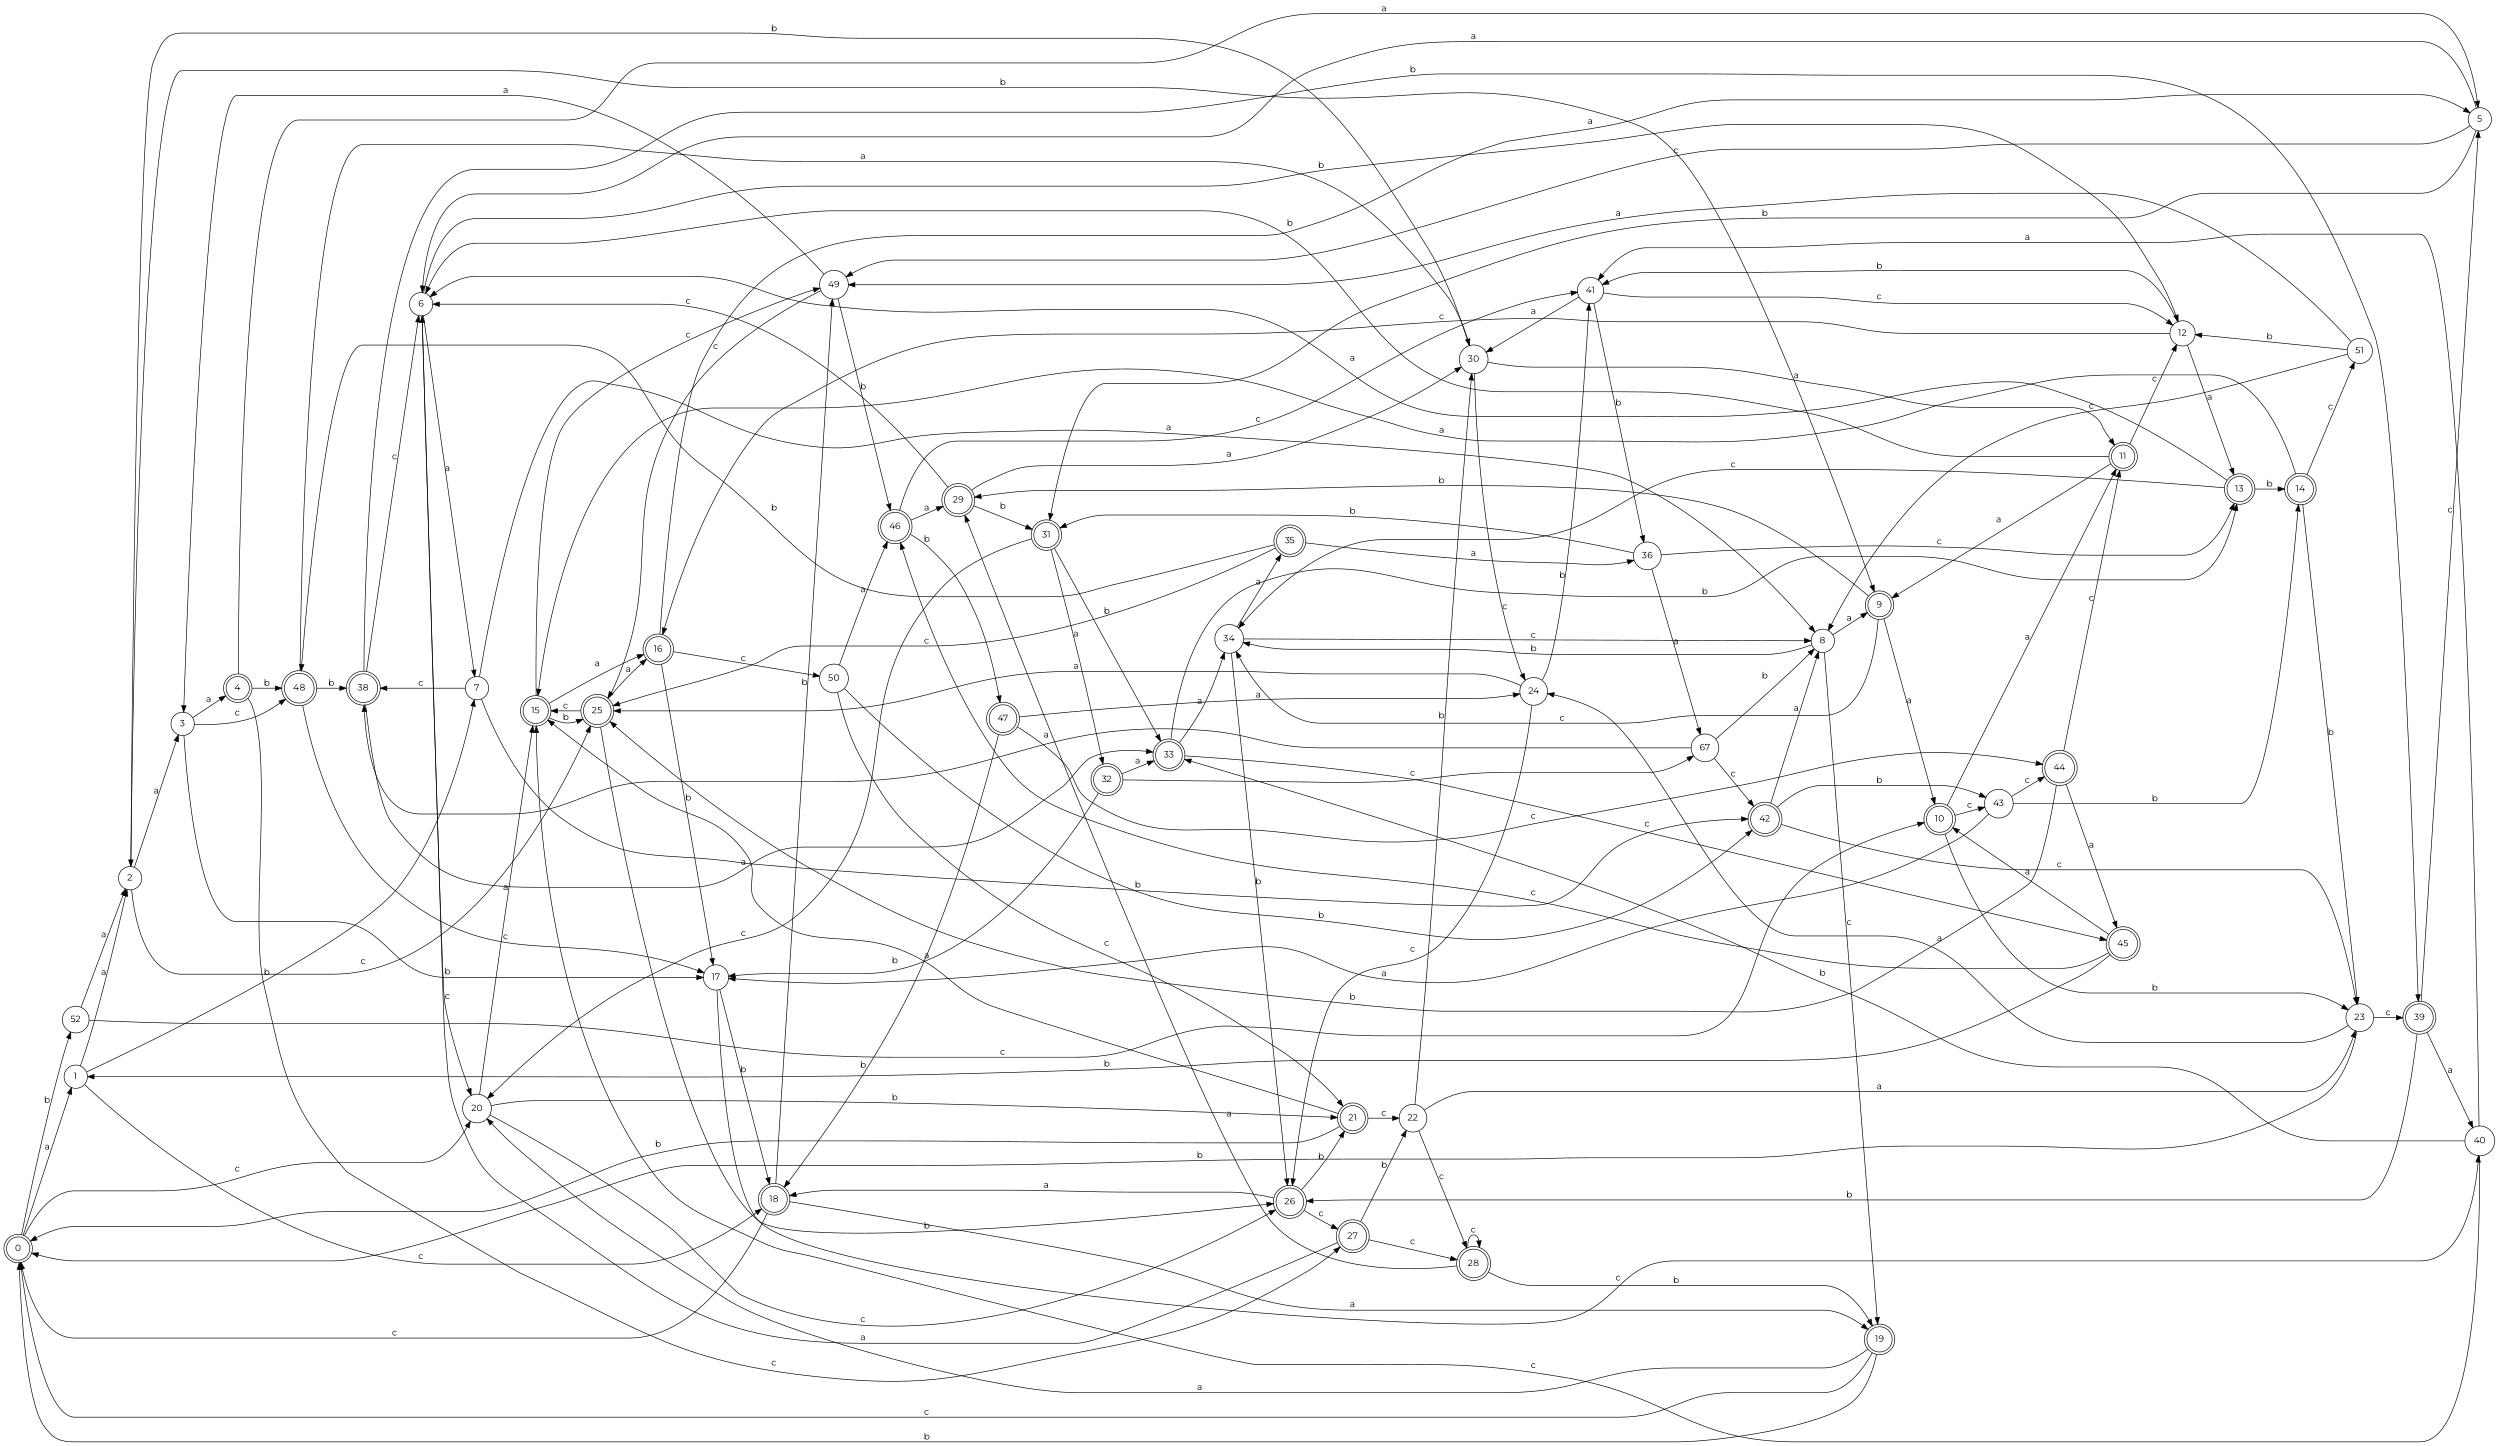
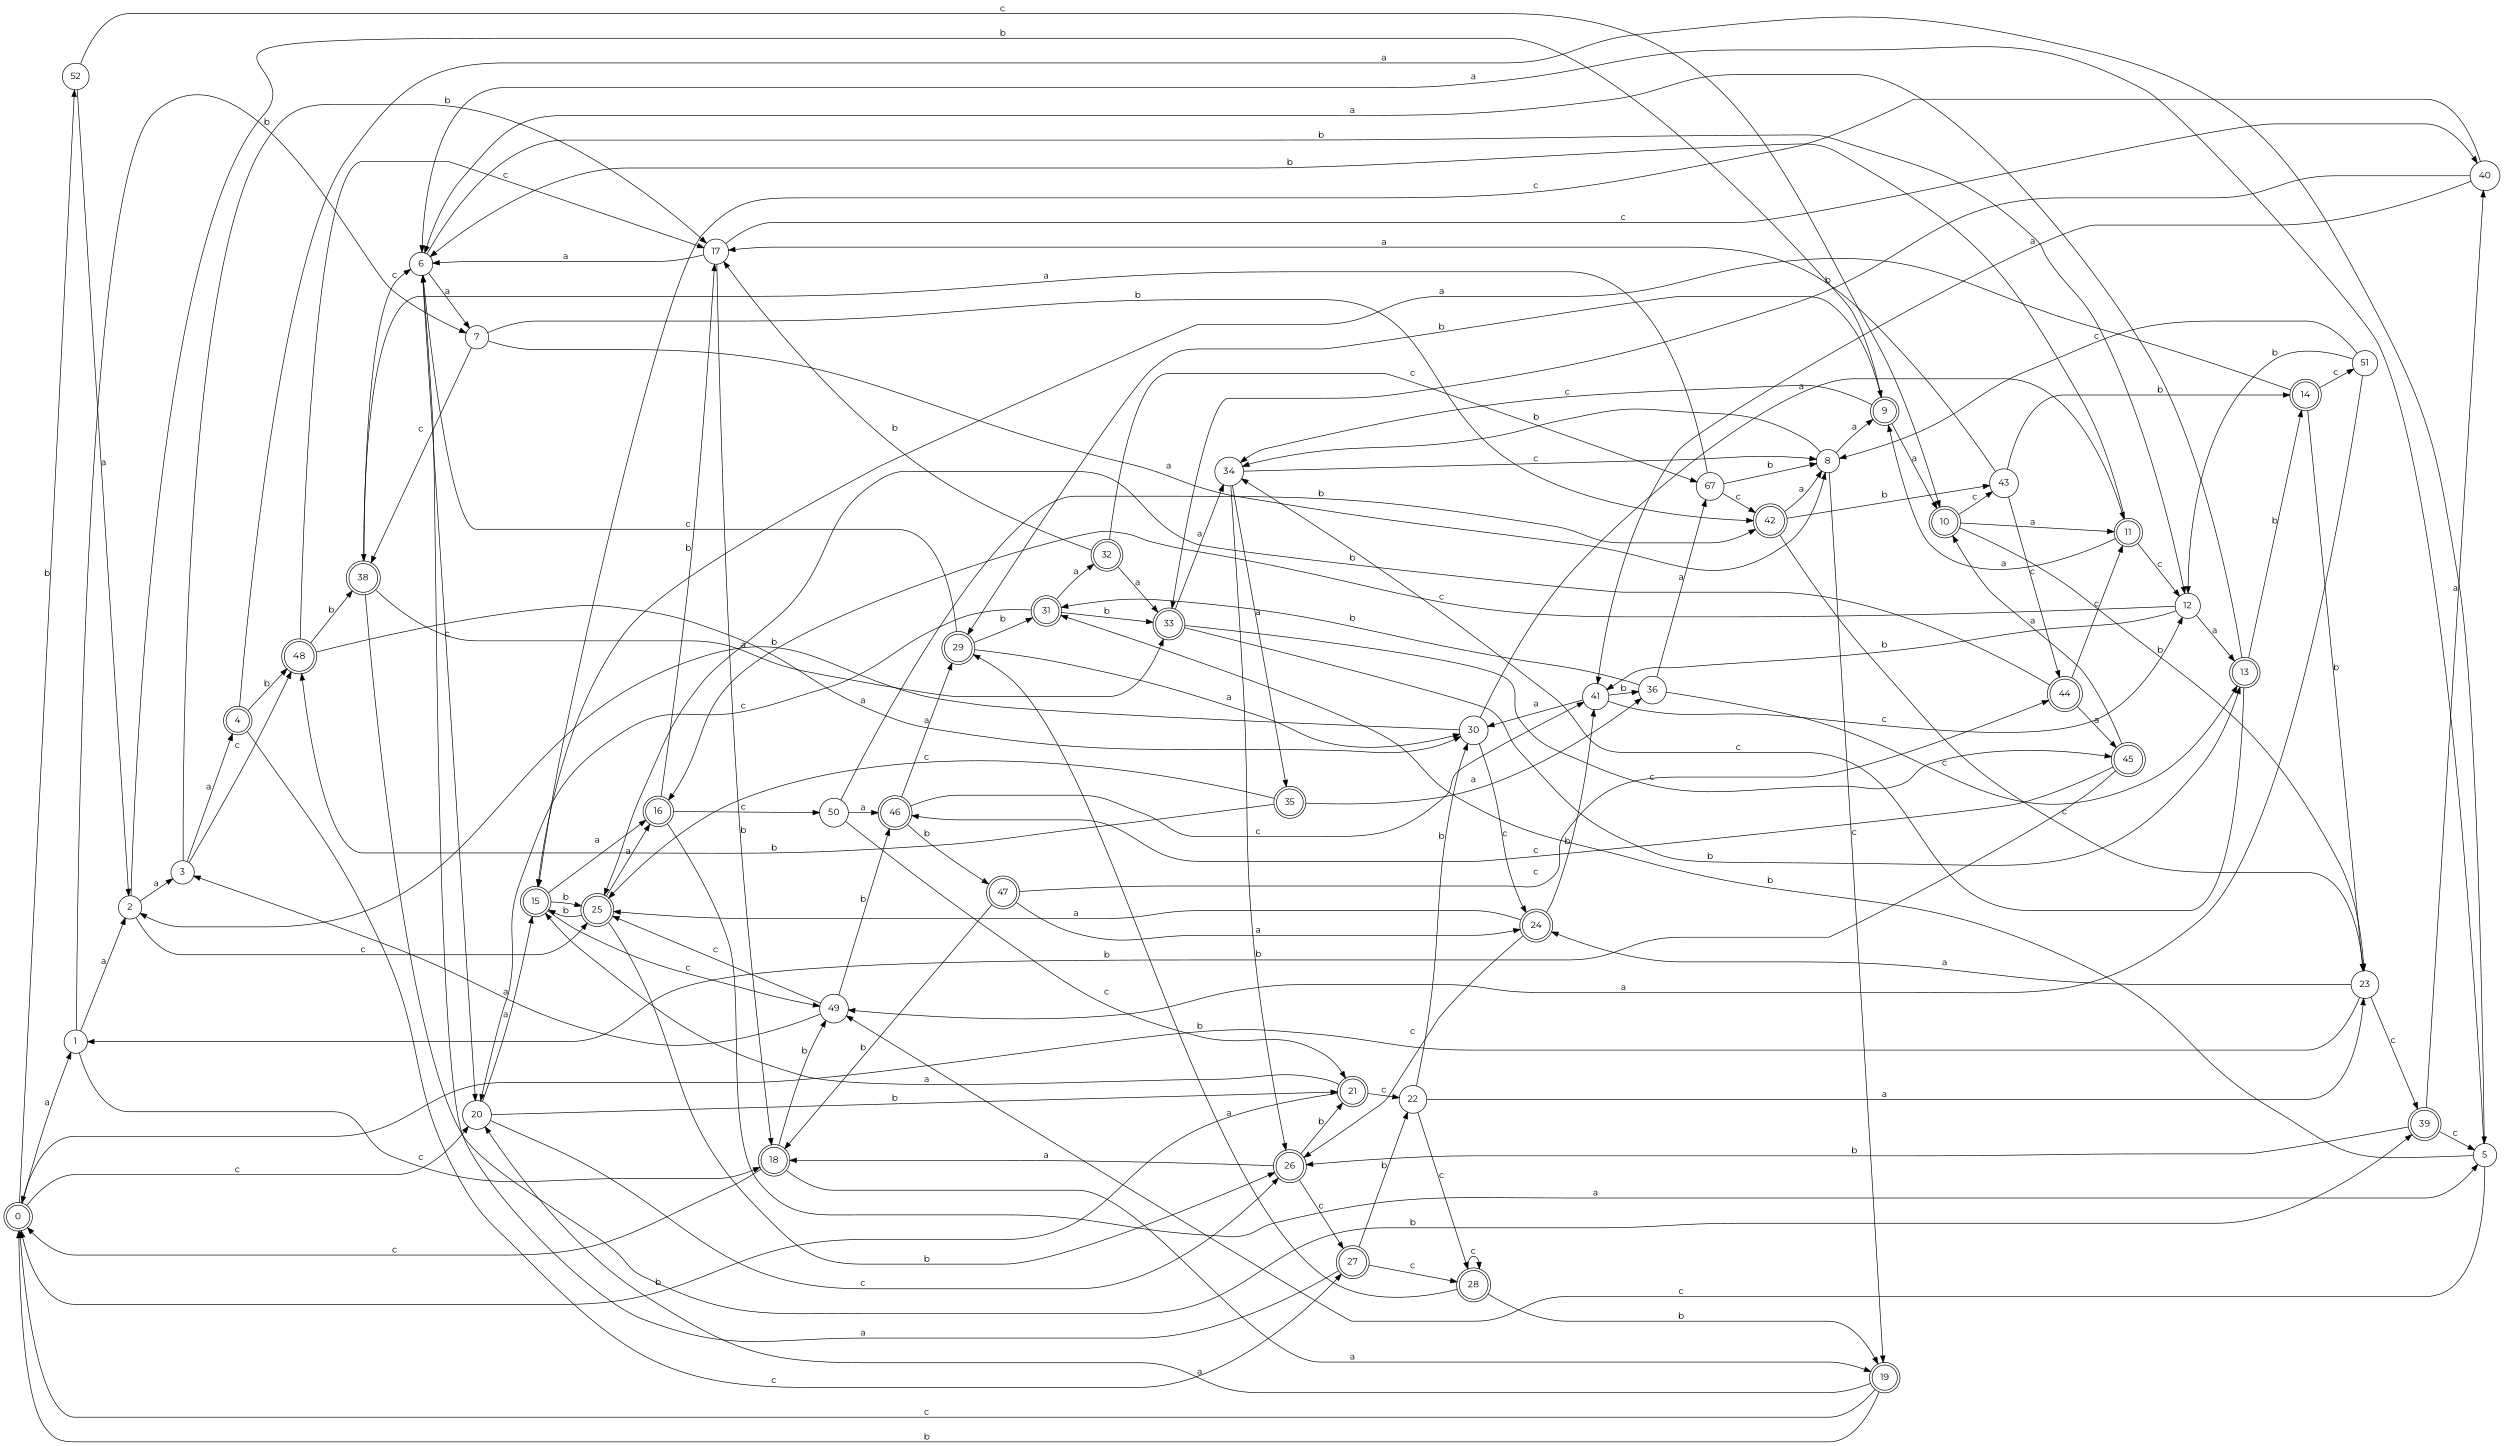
none -> (572, 261)
(1534, 691) -> (1536, 926)
(566, 706) -> (566, 911)
